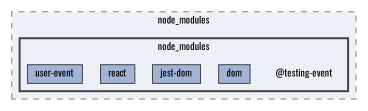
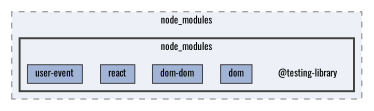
(176, 74) -> (177, 74)
(304, 74) -> (308, 74)
